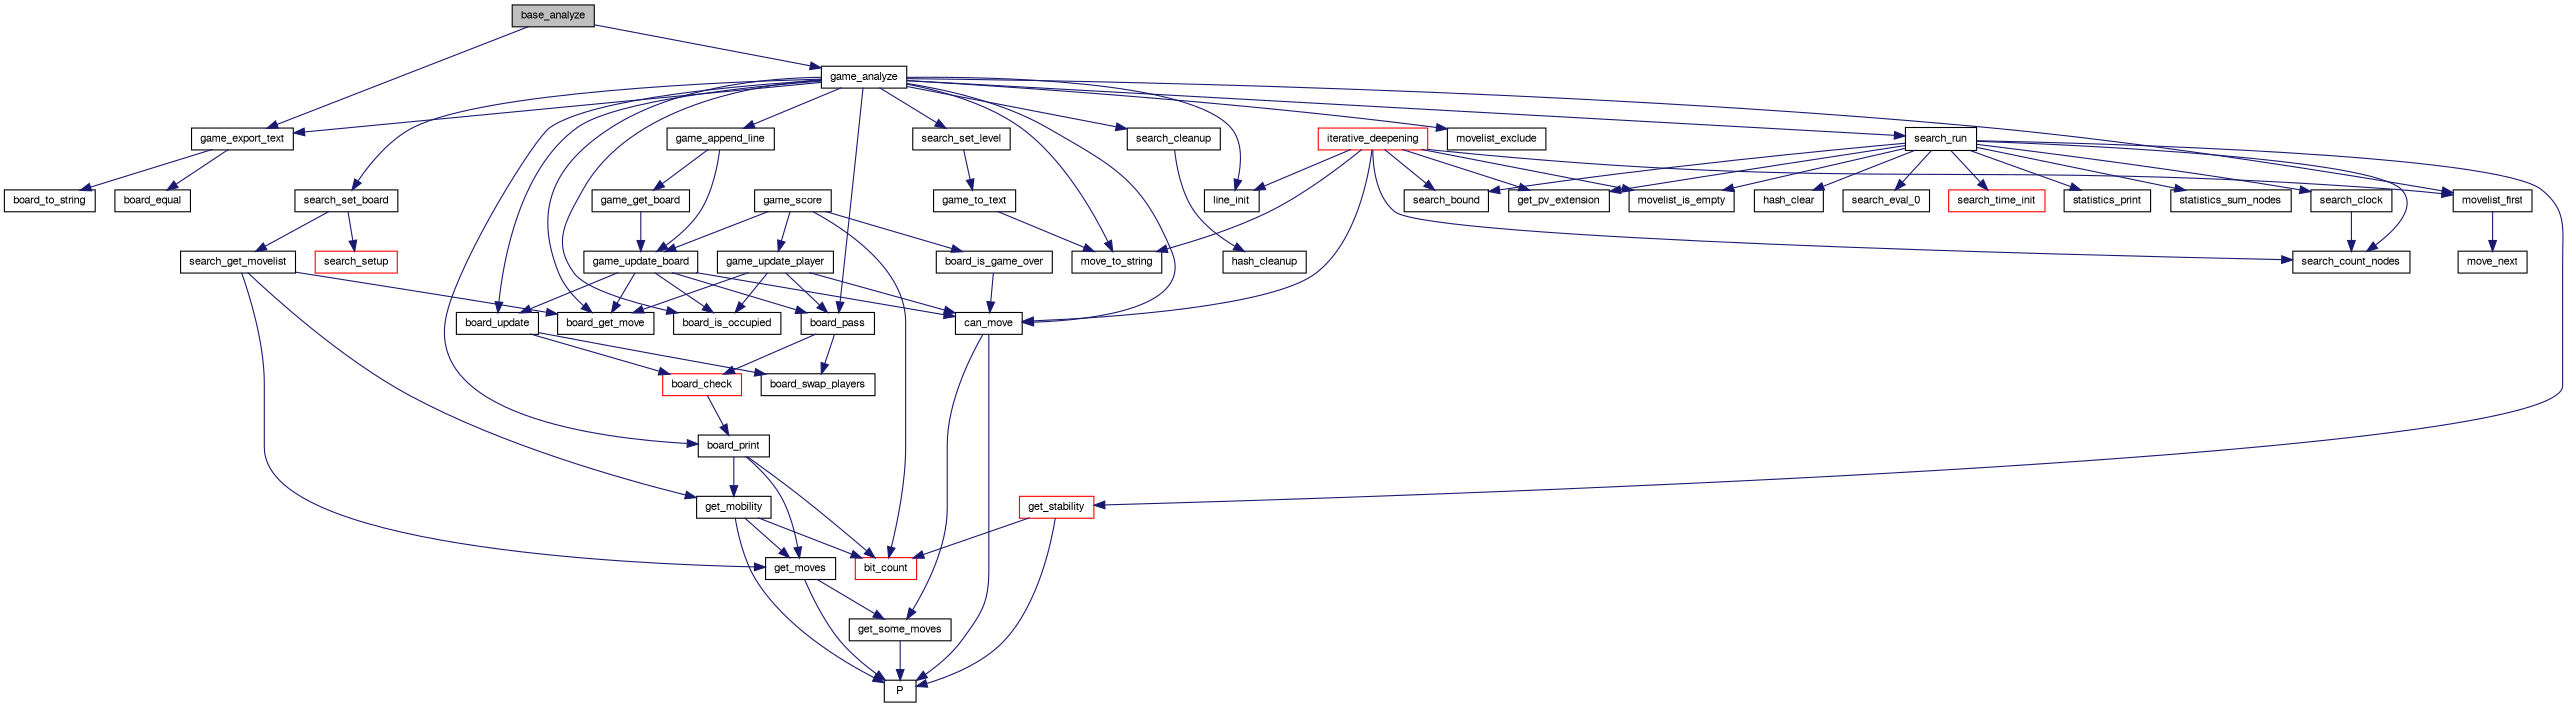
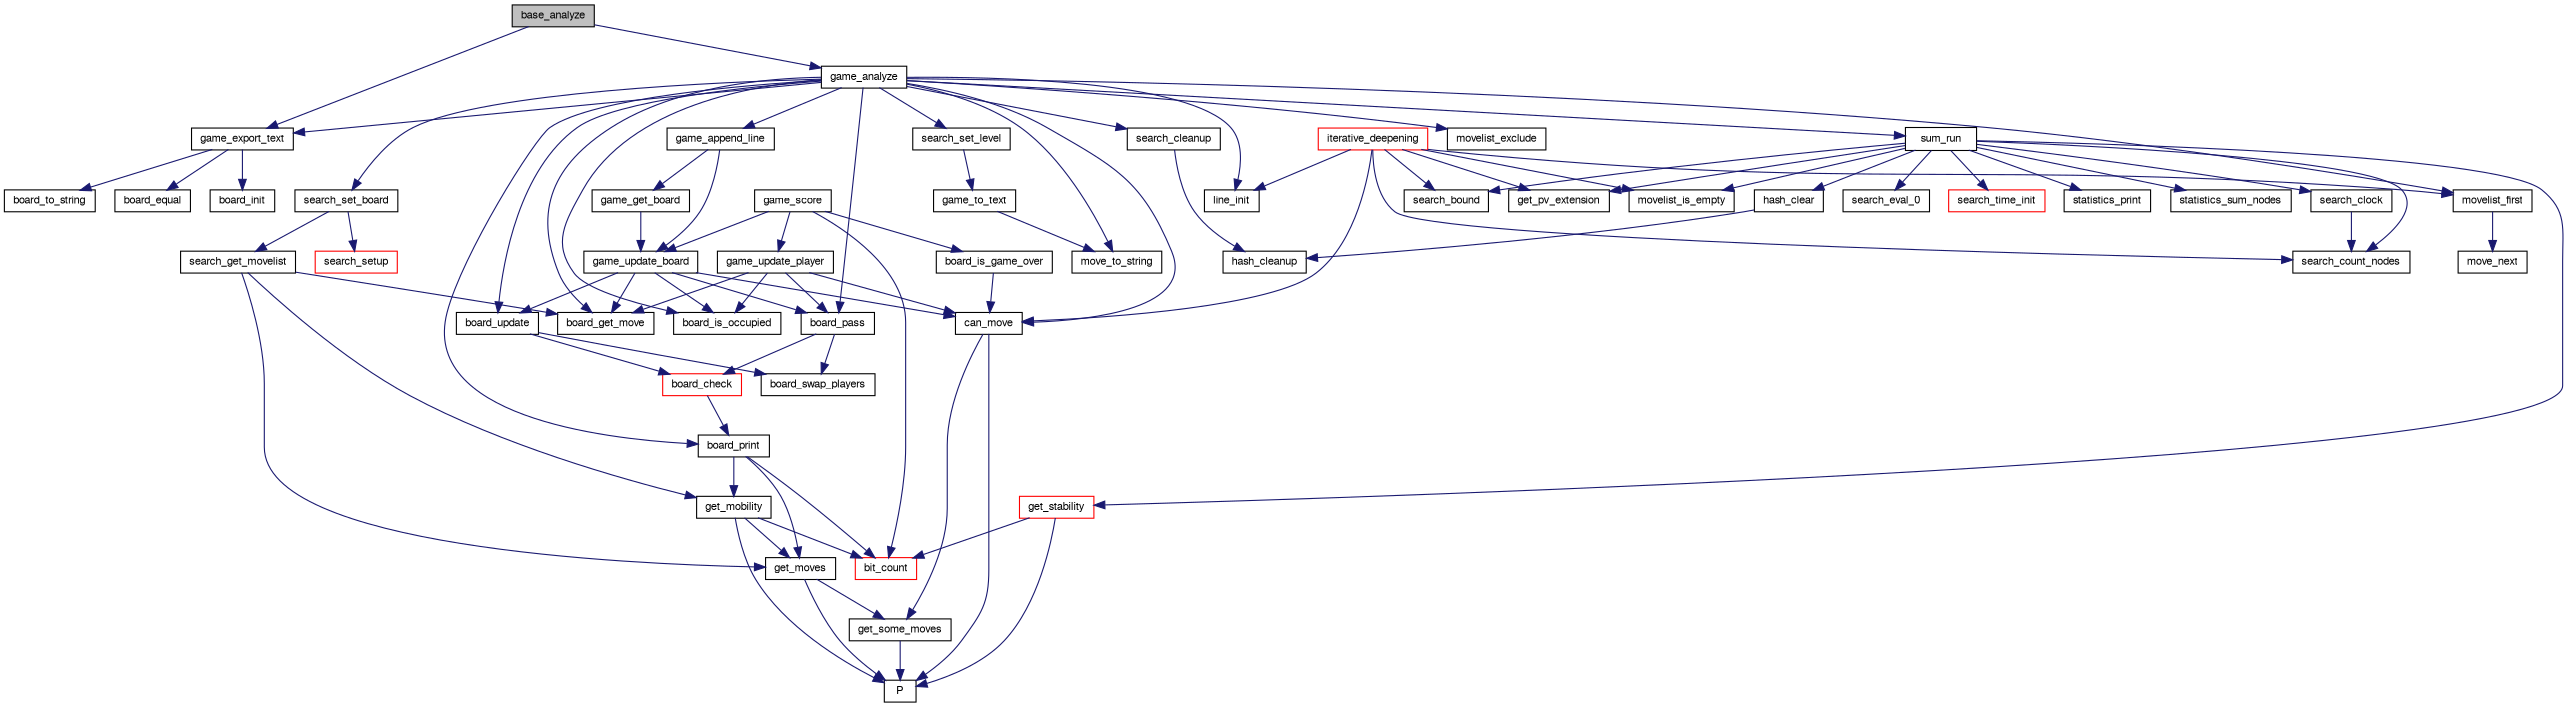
(1941, 139) -> (1941, 139)
none -> (242, 201)
(1270, 211) -> none
none -> (1537, 238)
